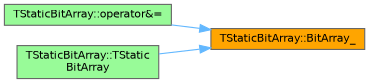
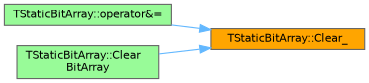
(288, 39) -> (288, 39)
(88, 62) -> (88, 62)
